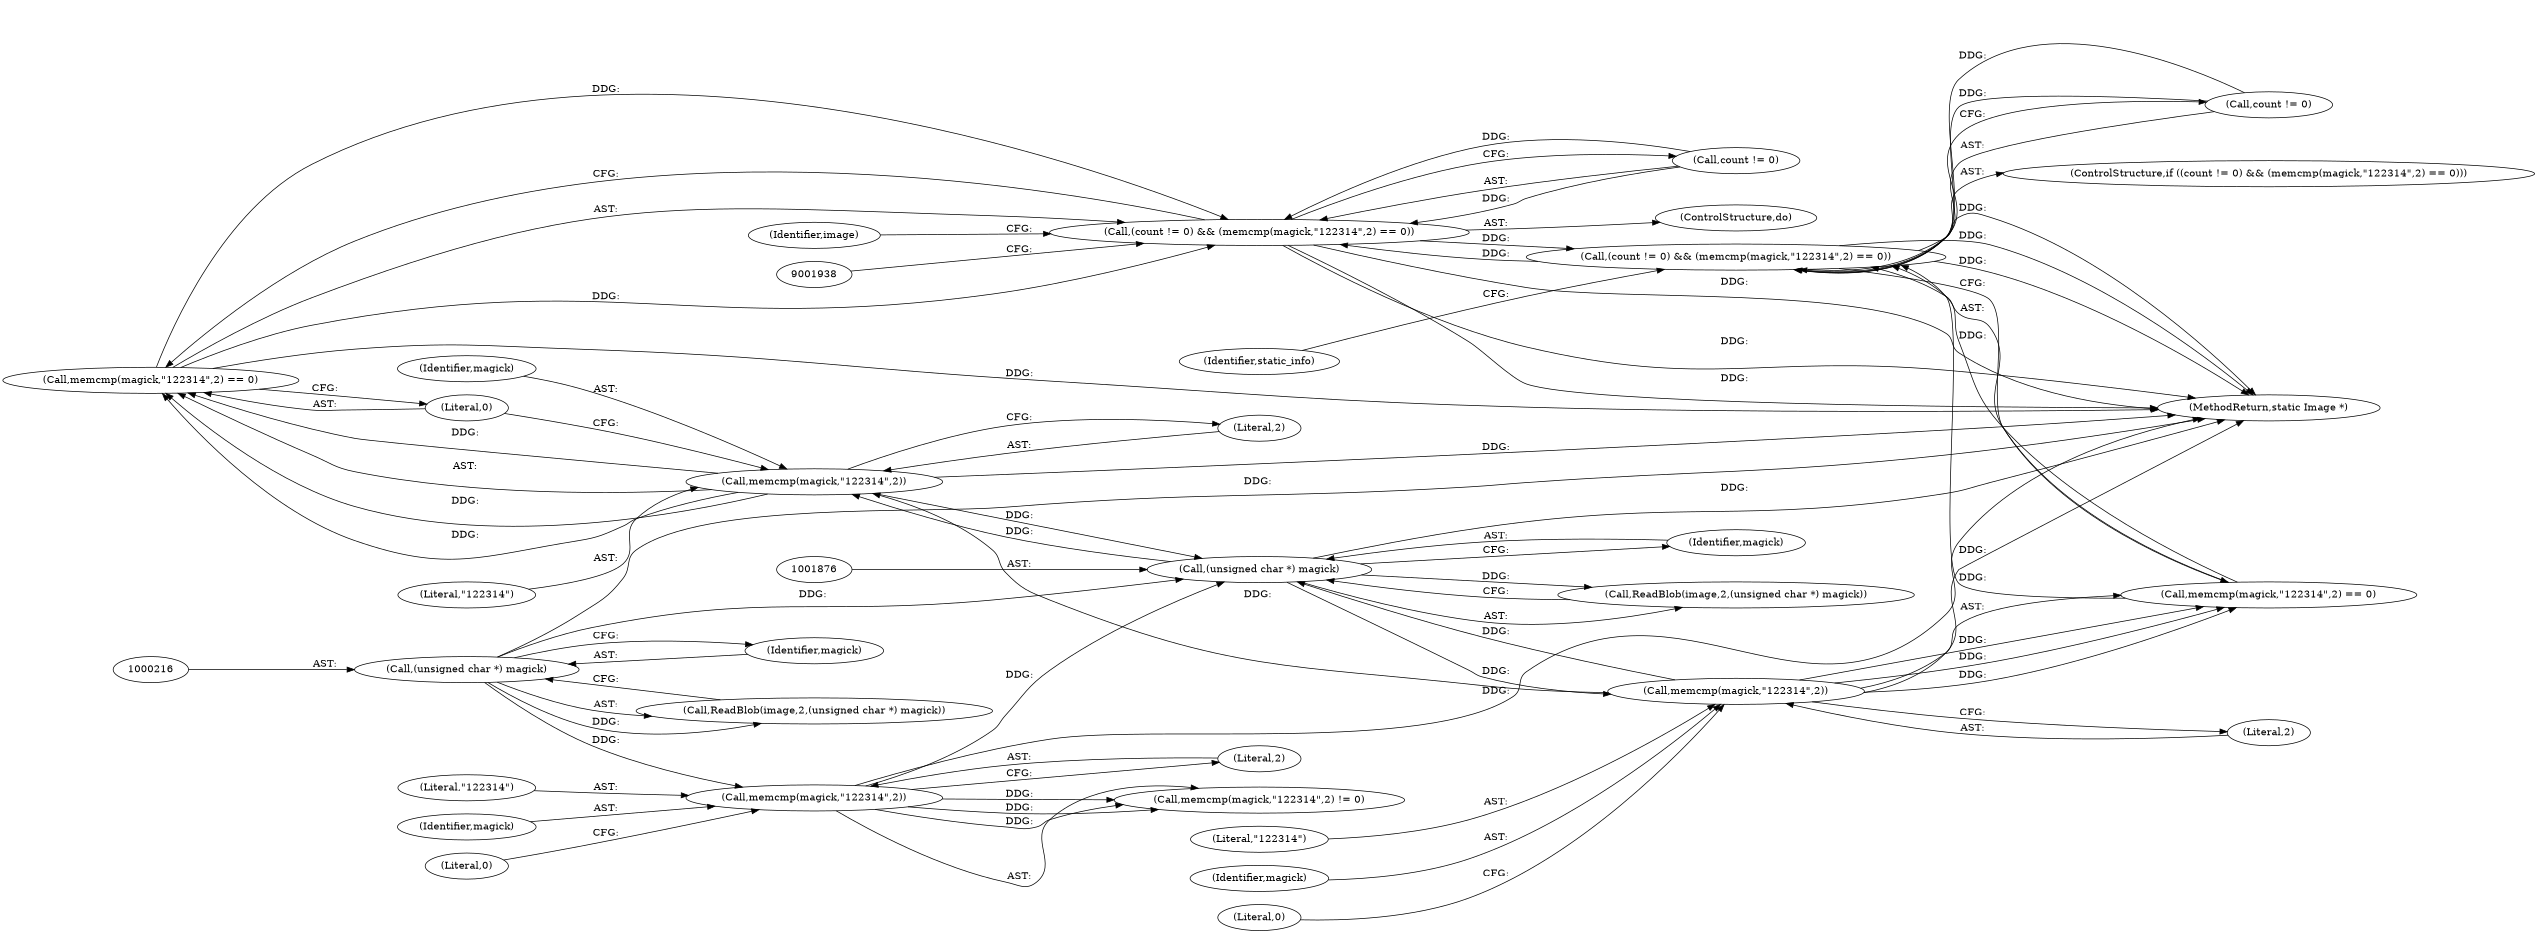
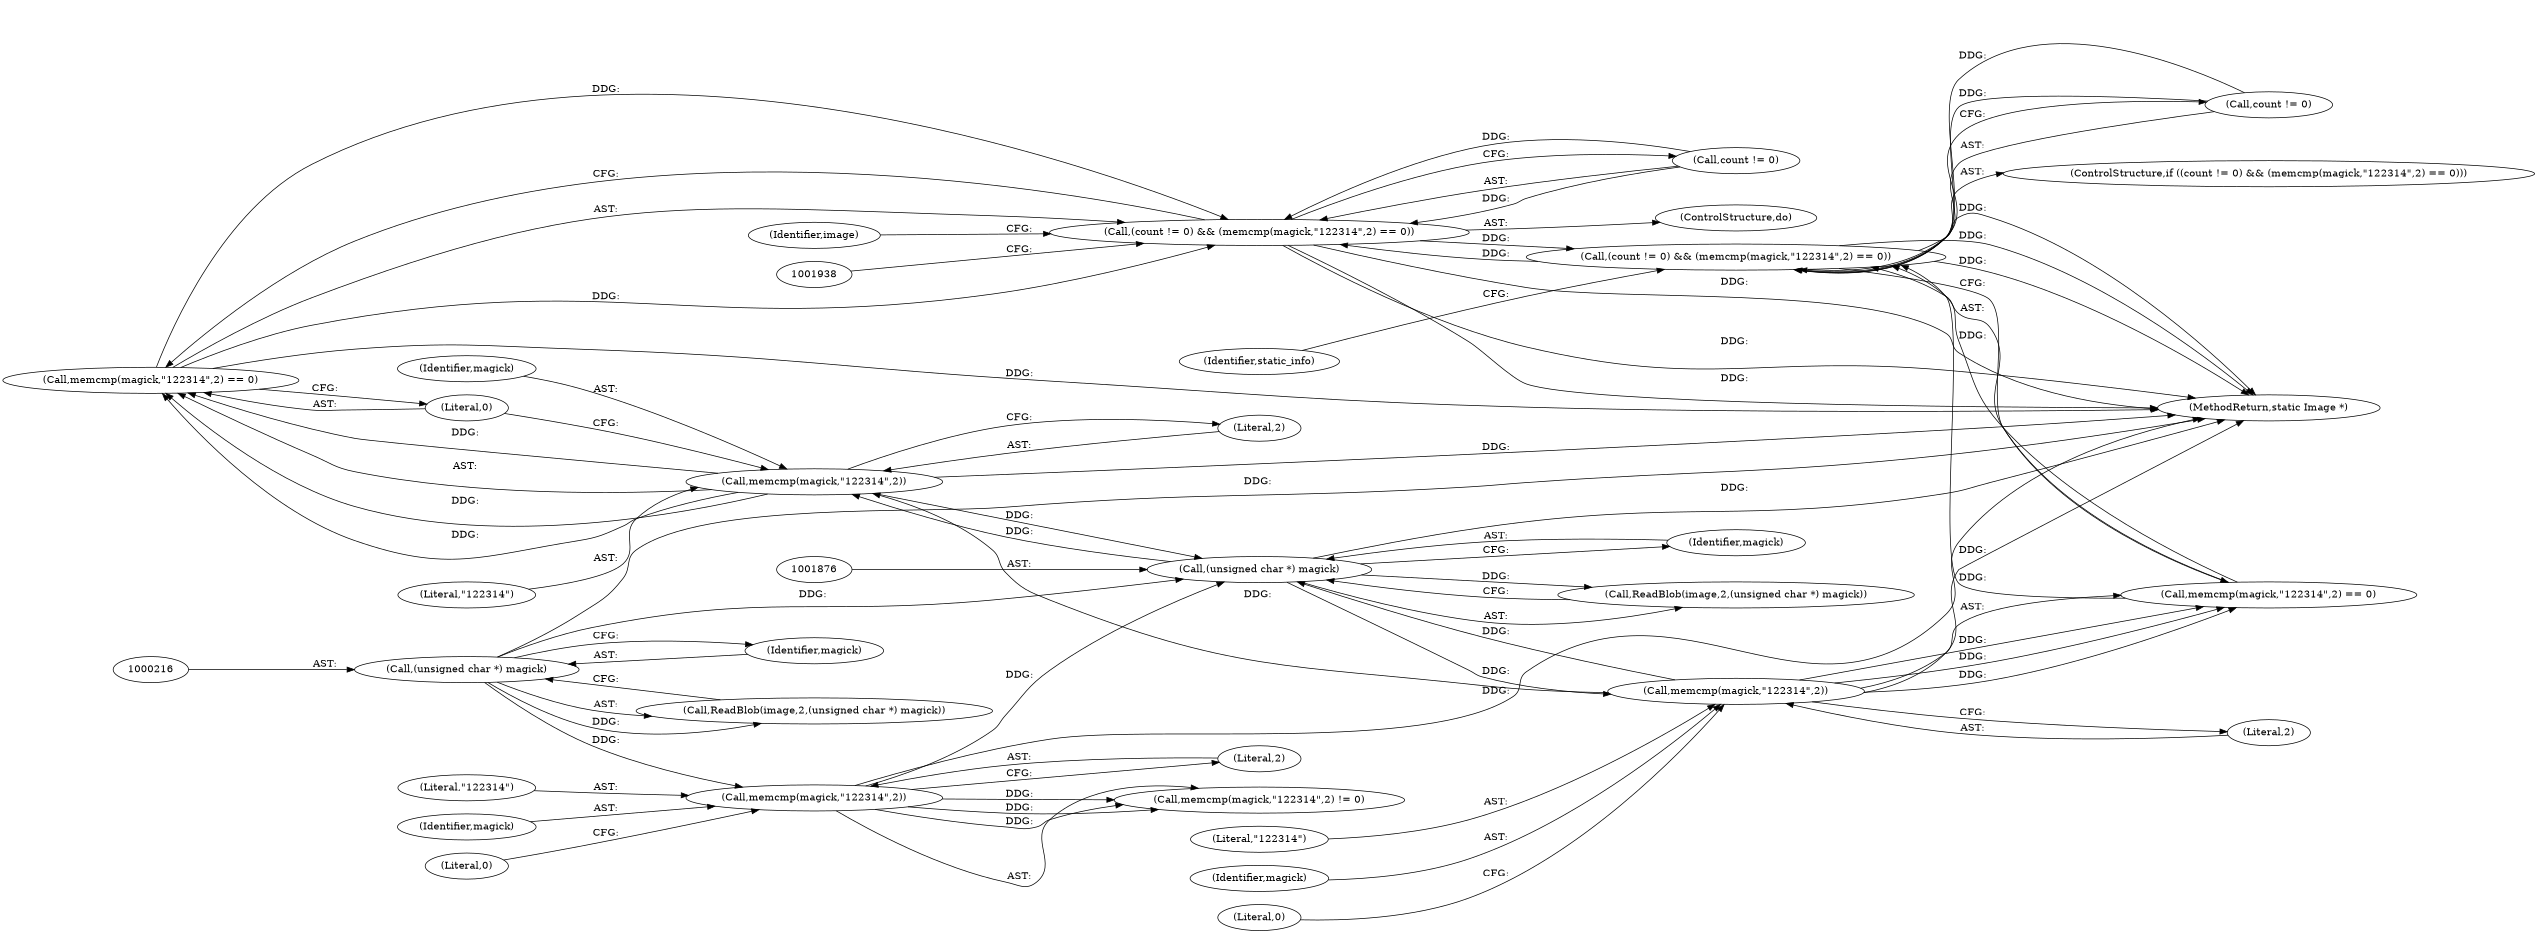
(814, 274) -> (814, 274)
